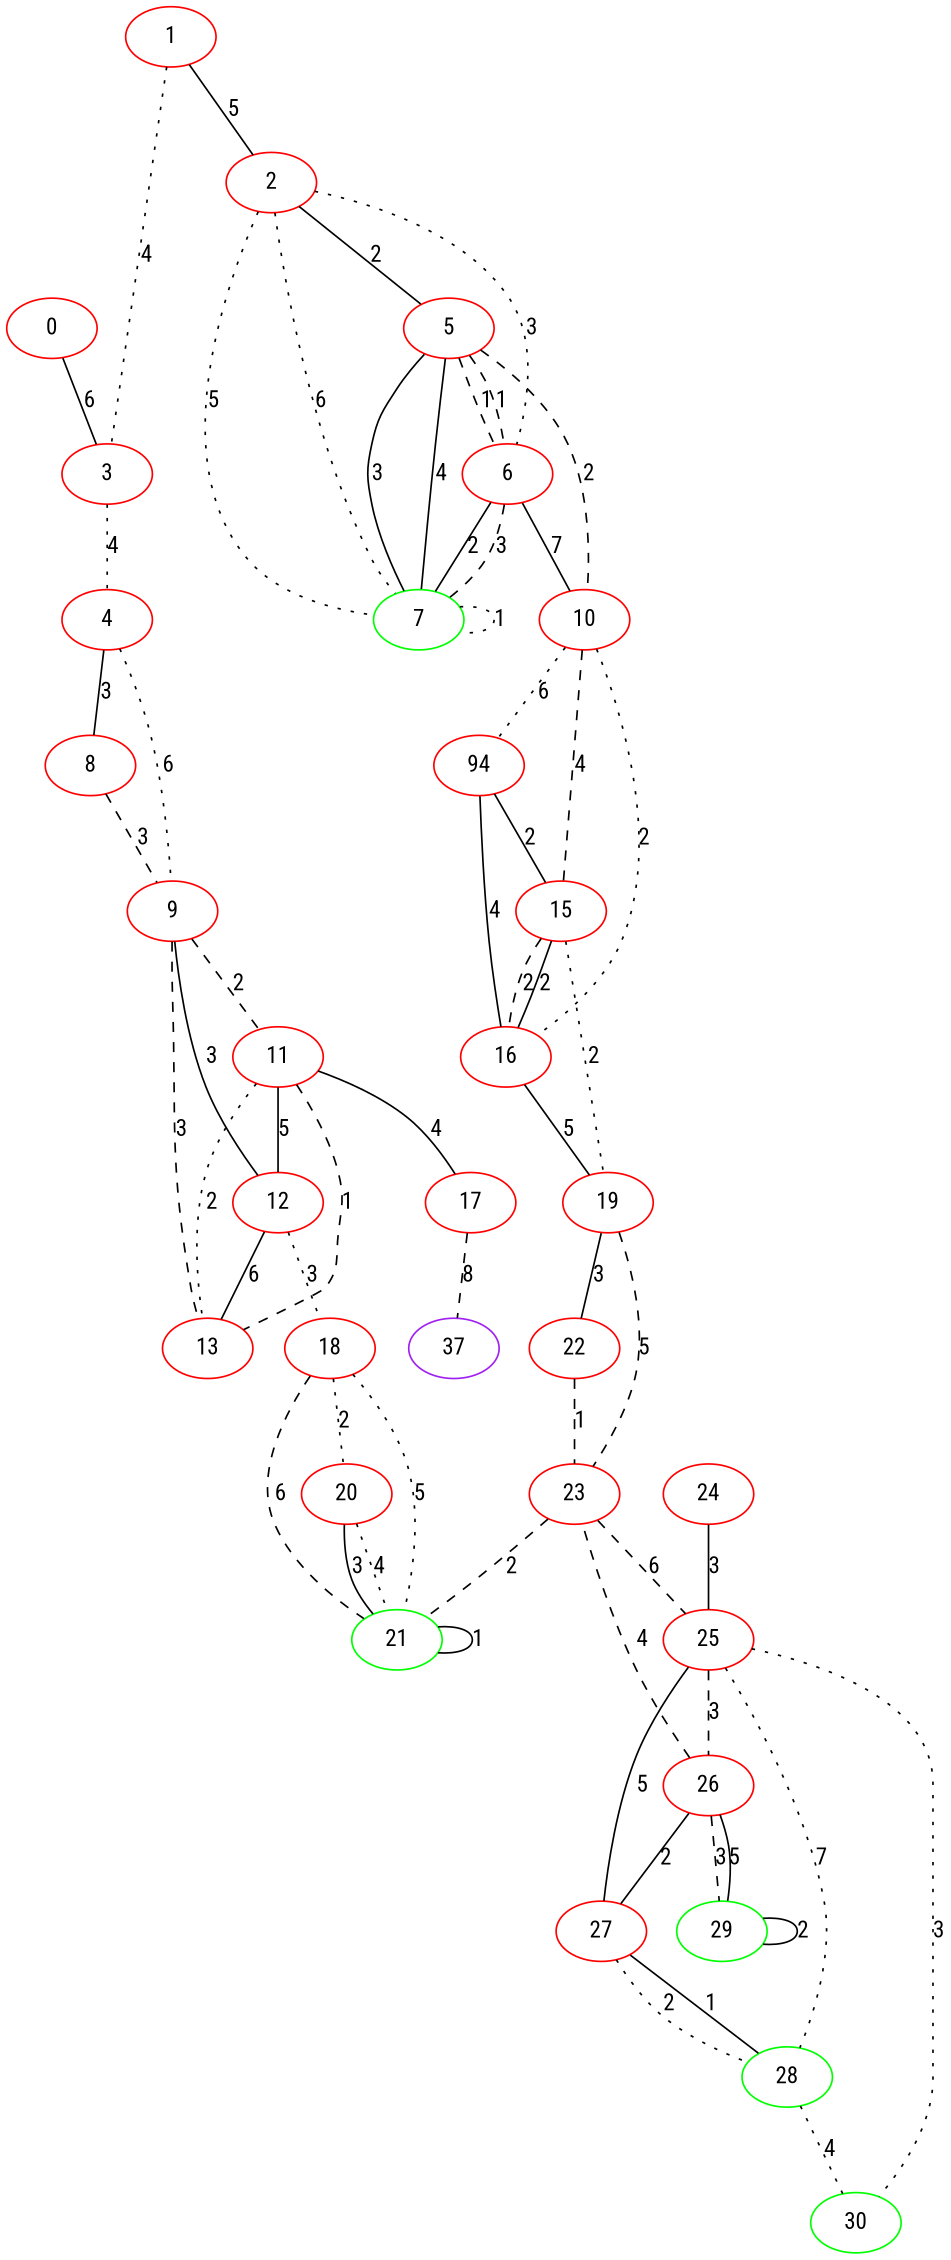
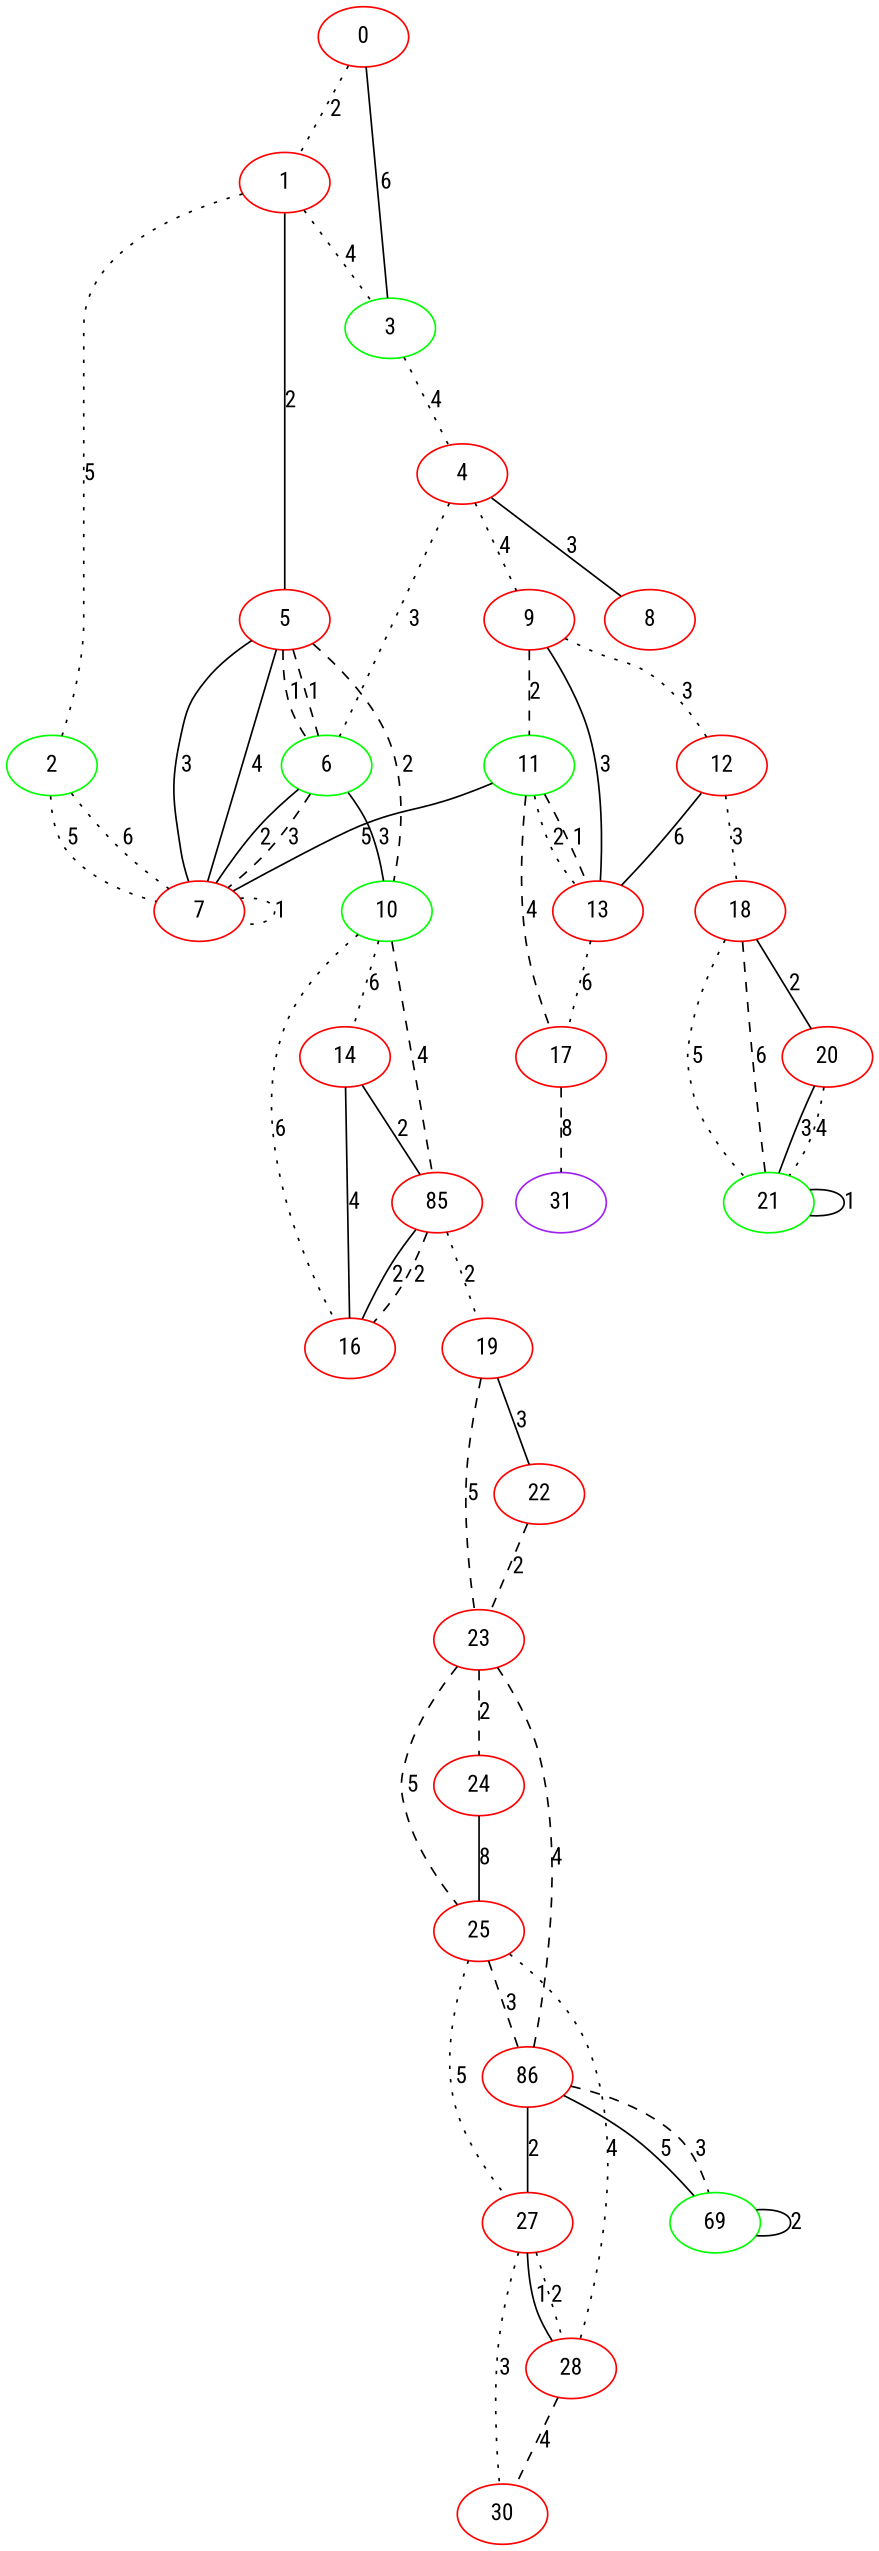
(221, 110) -> (84, 422)
none -> (324, 110)
(271, 183) -> (52, 765)
(360, 255) -> (285, 401)
(484, 269) -> (394, 620)
(107, 474) -> (390, 328)
(508, 474) -> (327, 765)
(557, 547) -> (384, 838)
(419, 620) -> (199, 911)
(585, 620) -> (387, 911)
(168, 765) -> (505, 547)
(479, 765) -> (345, 1057)
(131, 838) -> none
(644, 838) -> (281, 1130)
(561, 911) -> (437, 1203)
none -> (580, 984)
(278, 1057) -> (529, 765)
(198, 1065) -> (647, 672)
(397, 1110) -> (523, 913)
(278, 1130) -> (352, 829)
(557, 1130) -> none
(175, 1131) -> (595, 759)
(454, 1348) -> (561, 1203)
(338, 1421) -> (784, 984)
(580, 1421) -> (518, 1567)
(654, 1567) -> (413, 1786)
(714, 1567) -> (485, 1858)
(488, 1569) -> (479, 1713)
(629, 1778) -> (451, 2084)
(709, 1786) -> (528, 2077)
(822, 1858) -> (612, 2150)
(933, 1876) -> (497, 2367)
(722, 1931) -> (715, 2223)
(787, 2077) -> (571, 2368)
(822, 2150) -> (537, 2441)
(856, 2223) -> (502, 2514)
